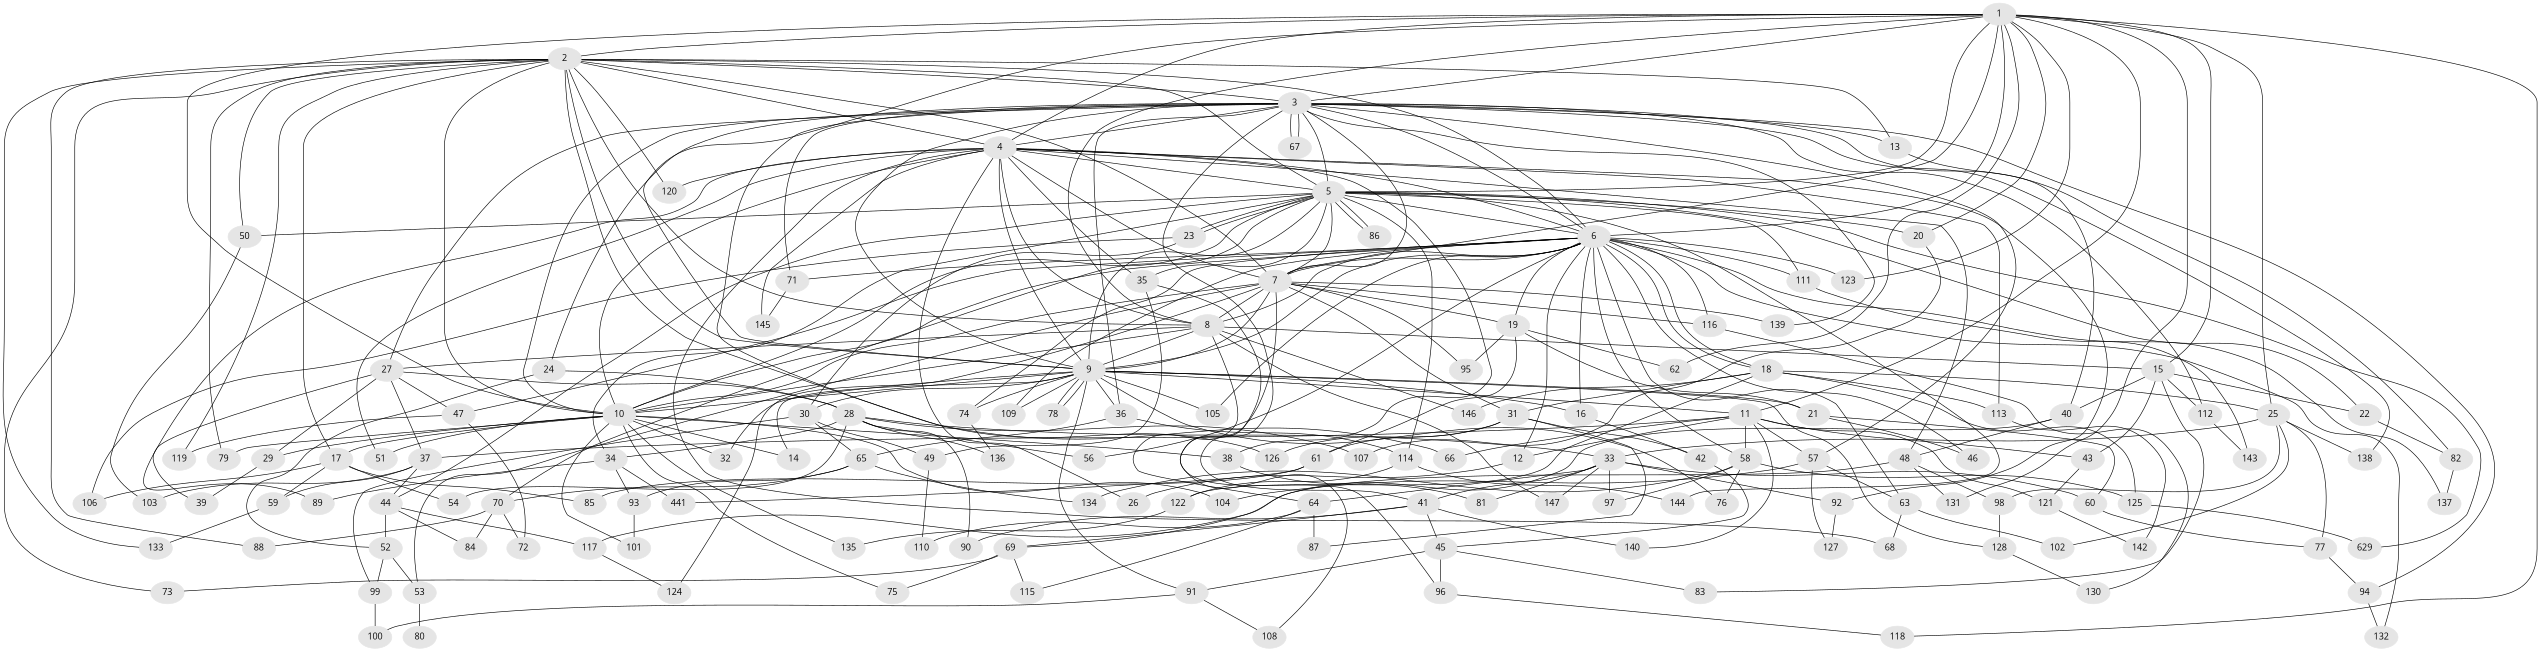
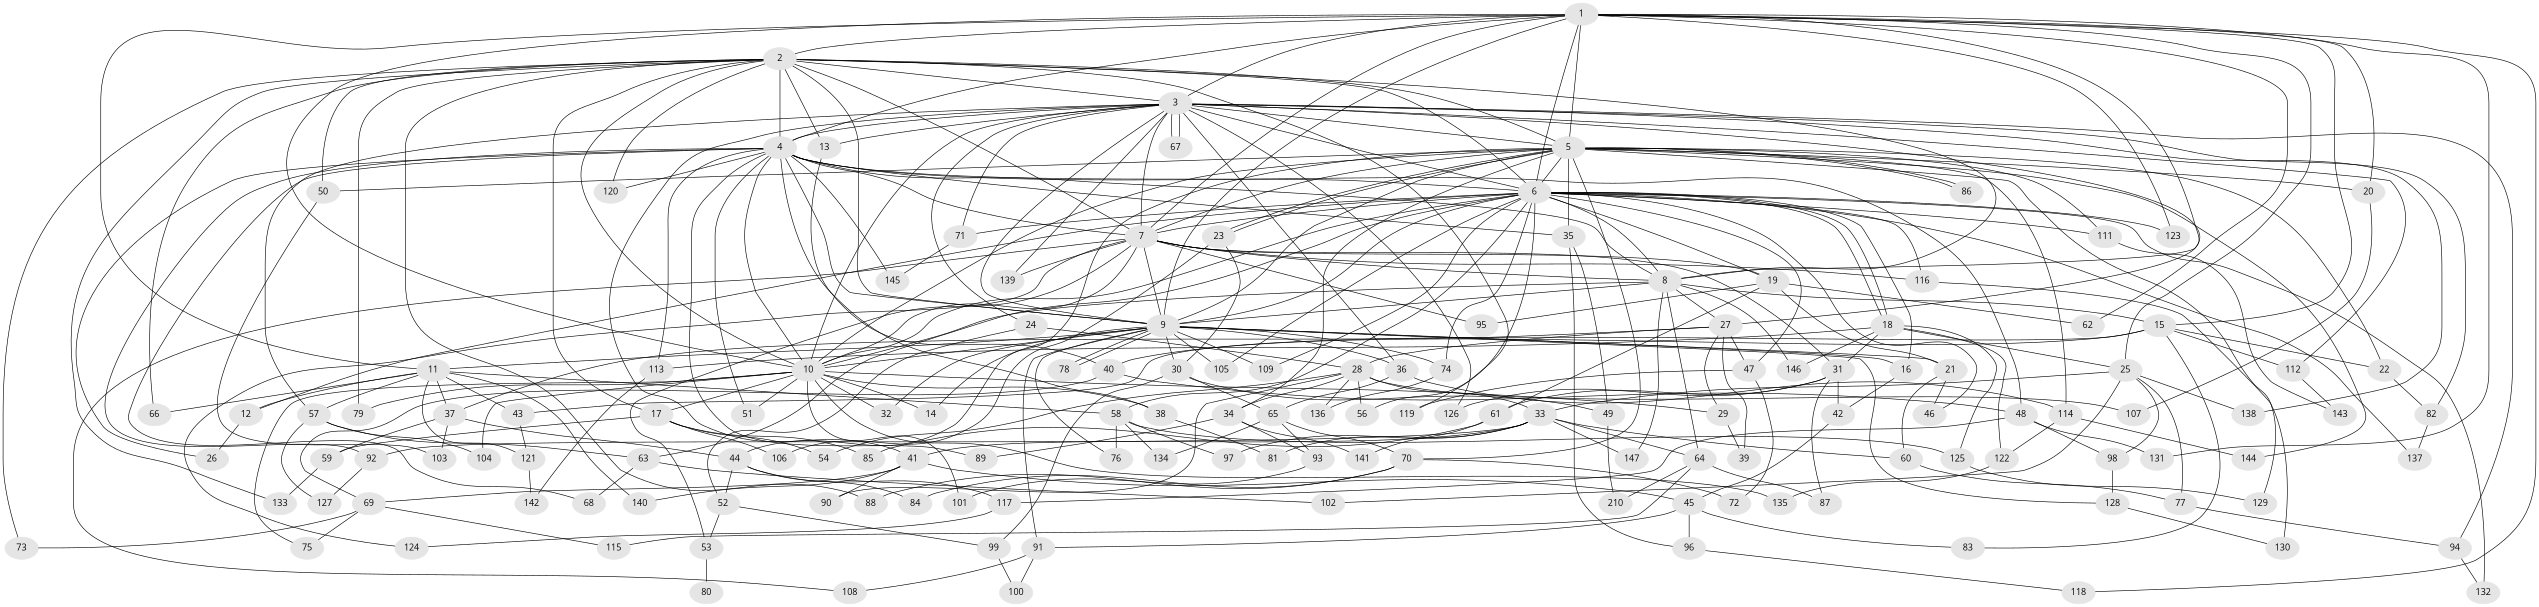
(1164, 170) -> none
(679, 504) -> (1362, 459)
(922, 548) -> (1616, 504)
(2365, 548) -> (2260, 504)
